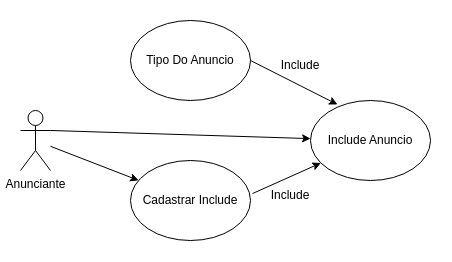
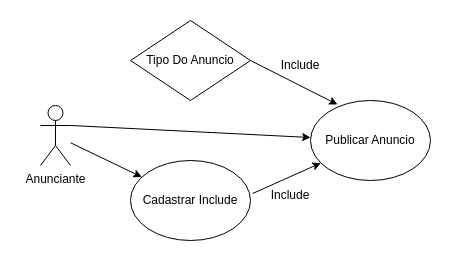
(191, 61) -> (191, 61)
(36, 141) -> (56, 136)
(371, 141) -> (371, 141)
